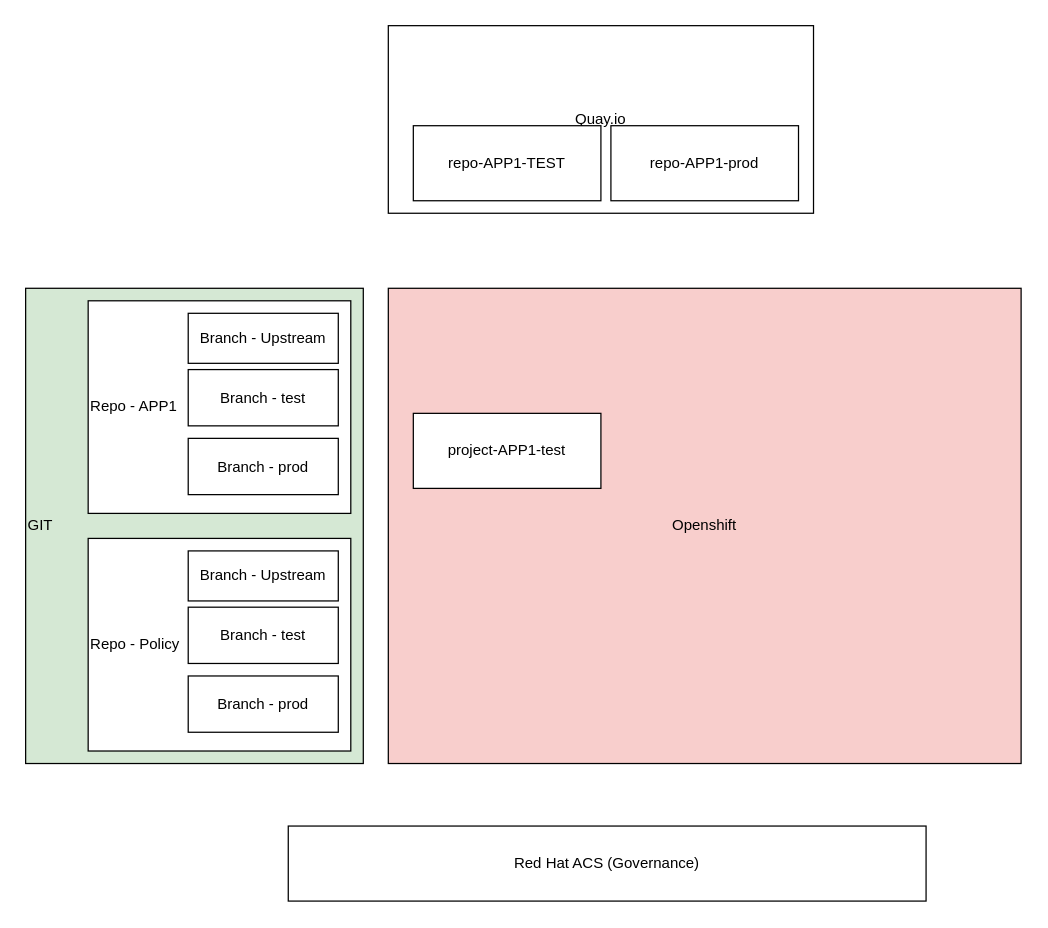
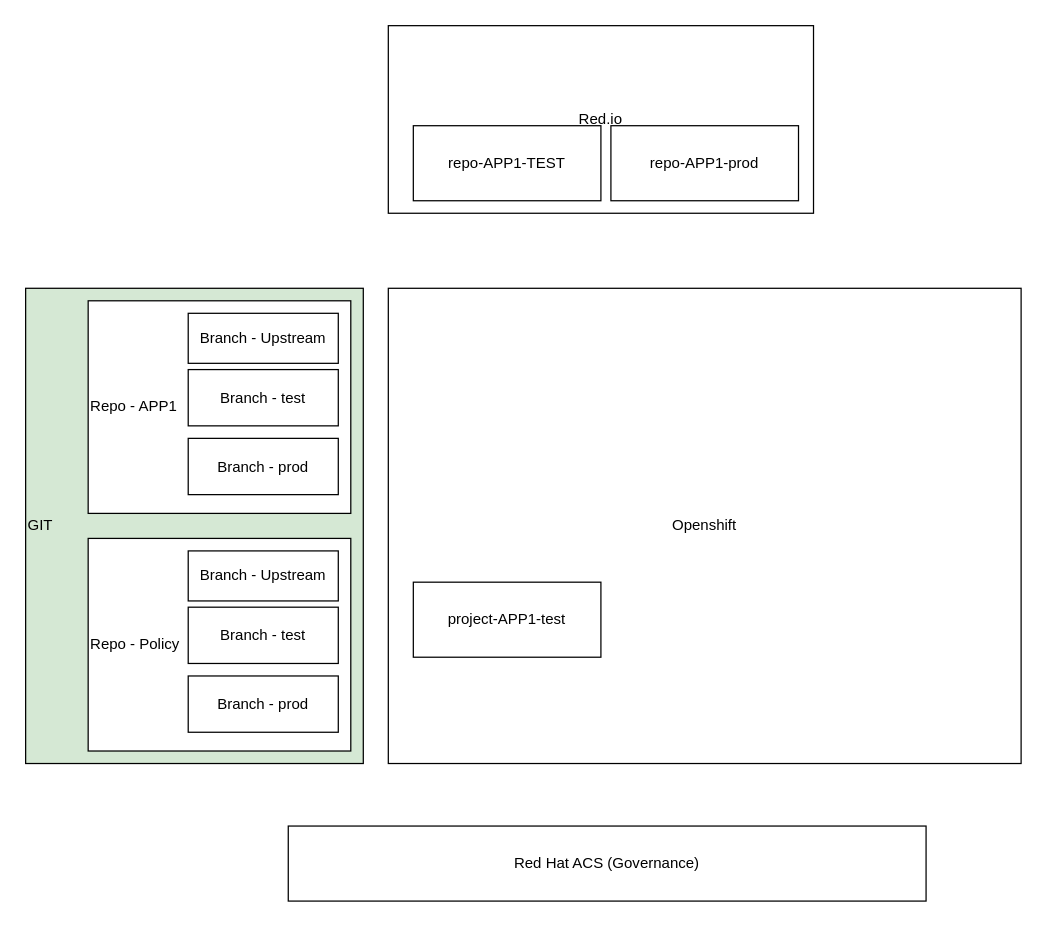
(601, 119) -> (601, 119)
(507, 451) -> (507, 619)
(704, 526) -> (704, 526)
